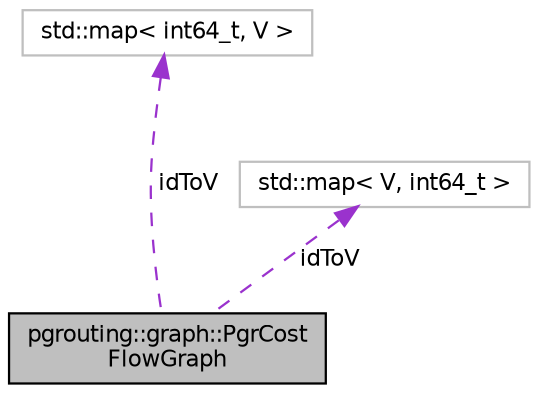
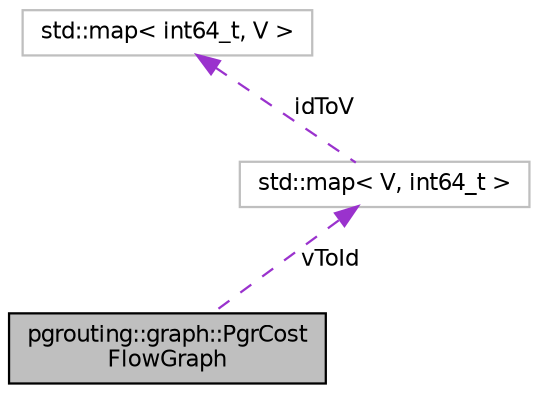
(151, 196) -> (286, 115)
(327, 260) -> (327, 260)
